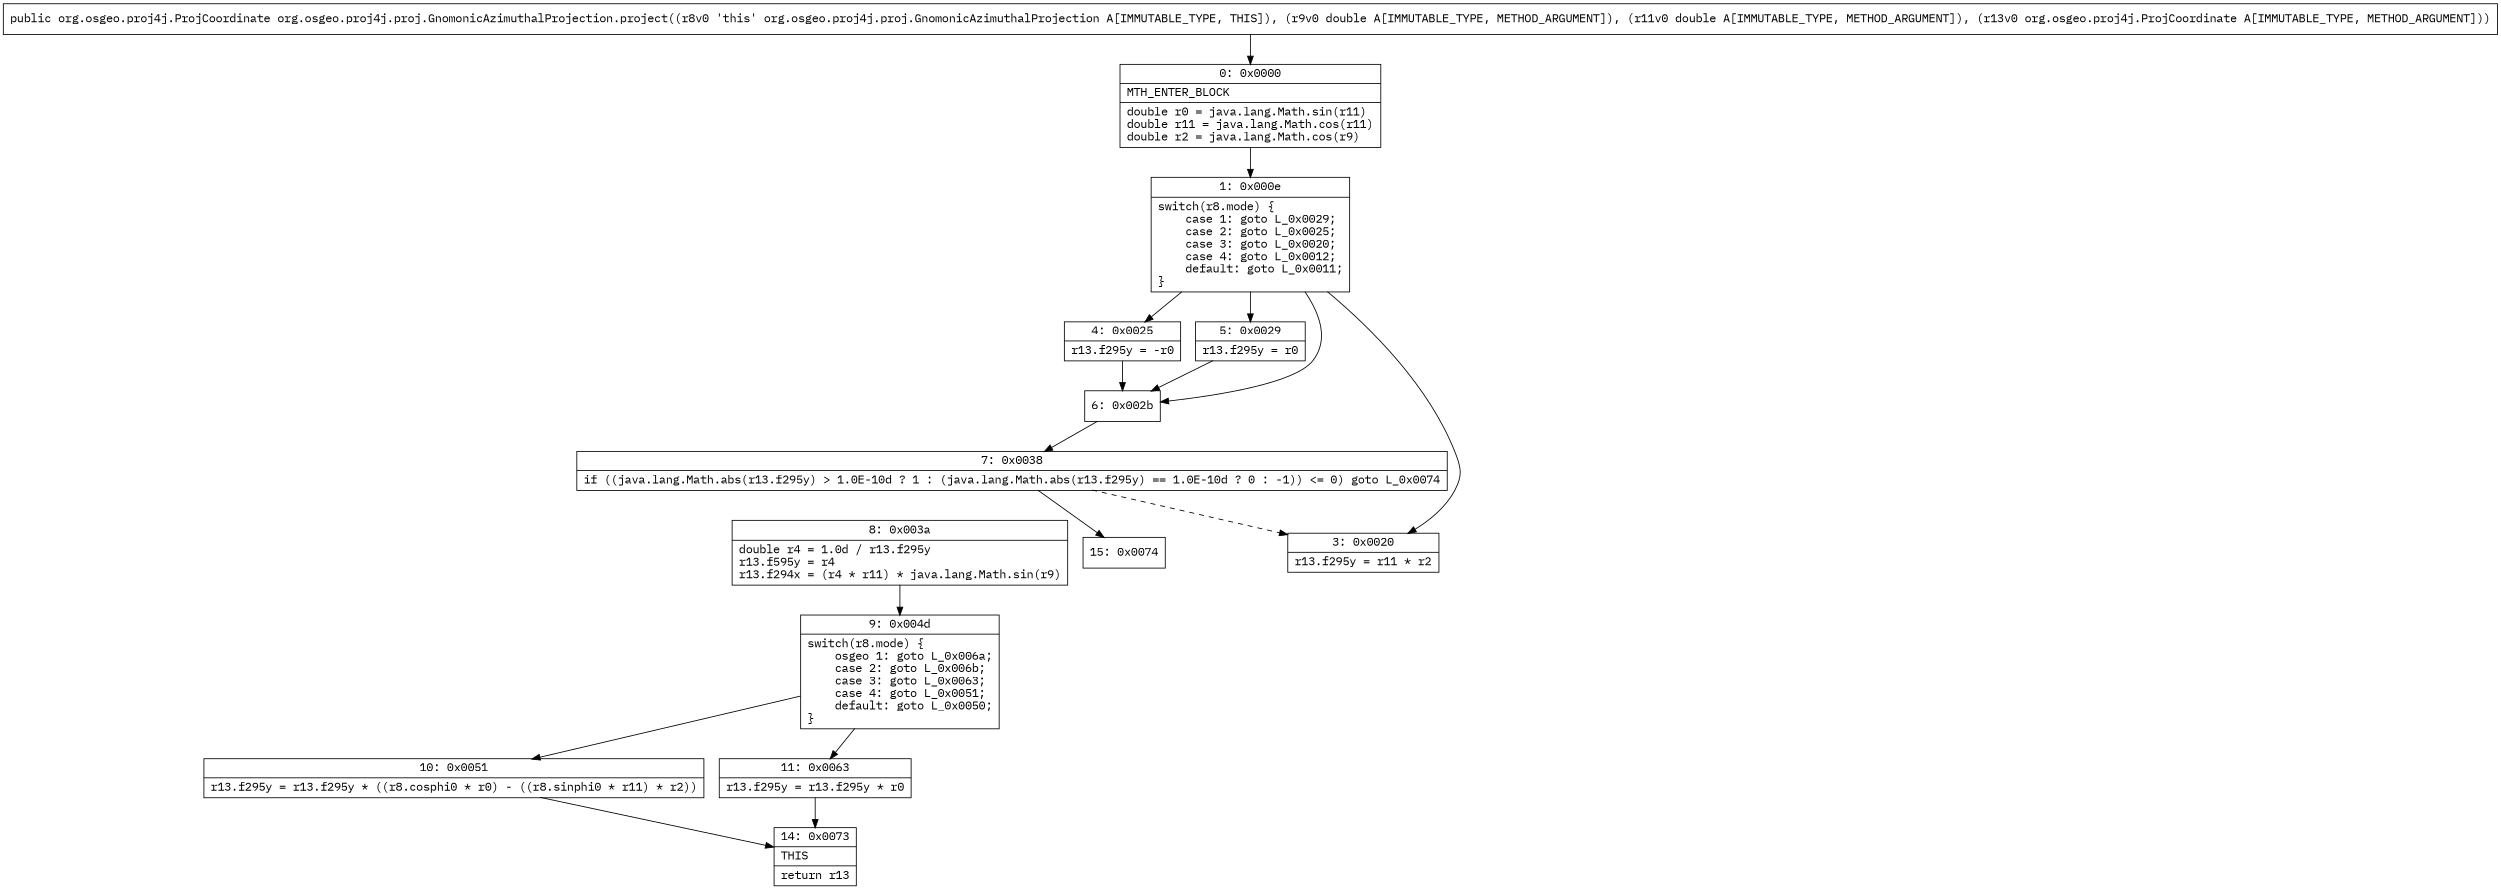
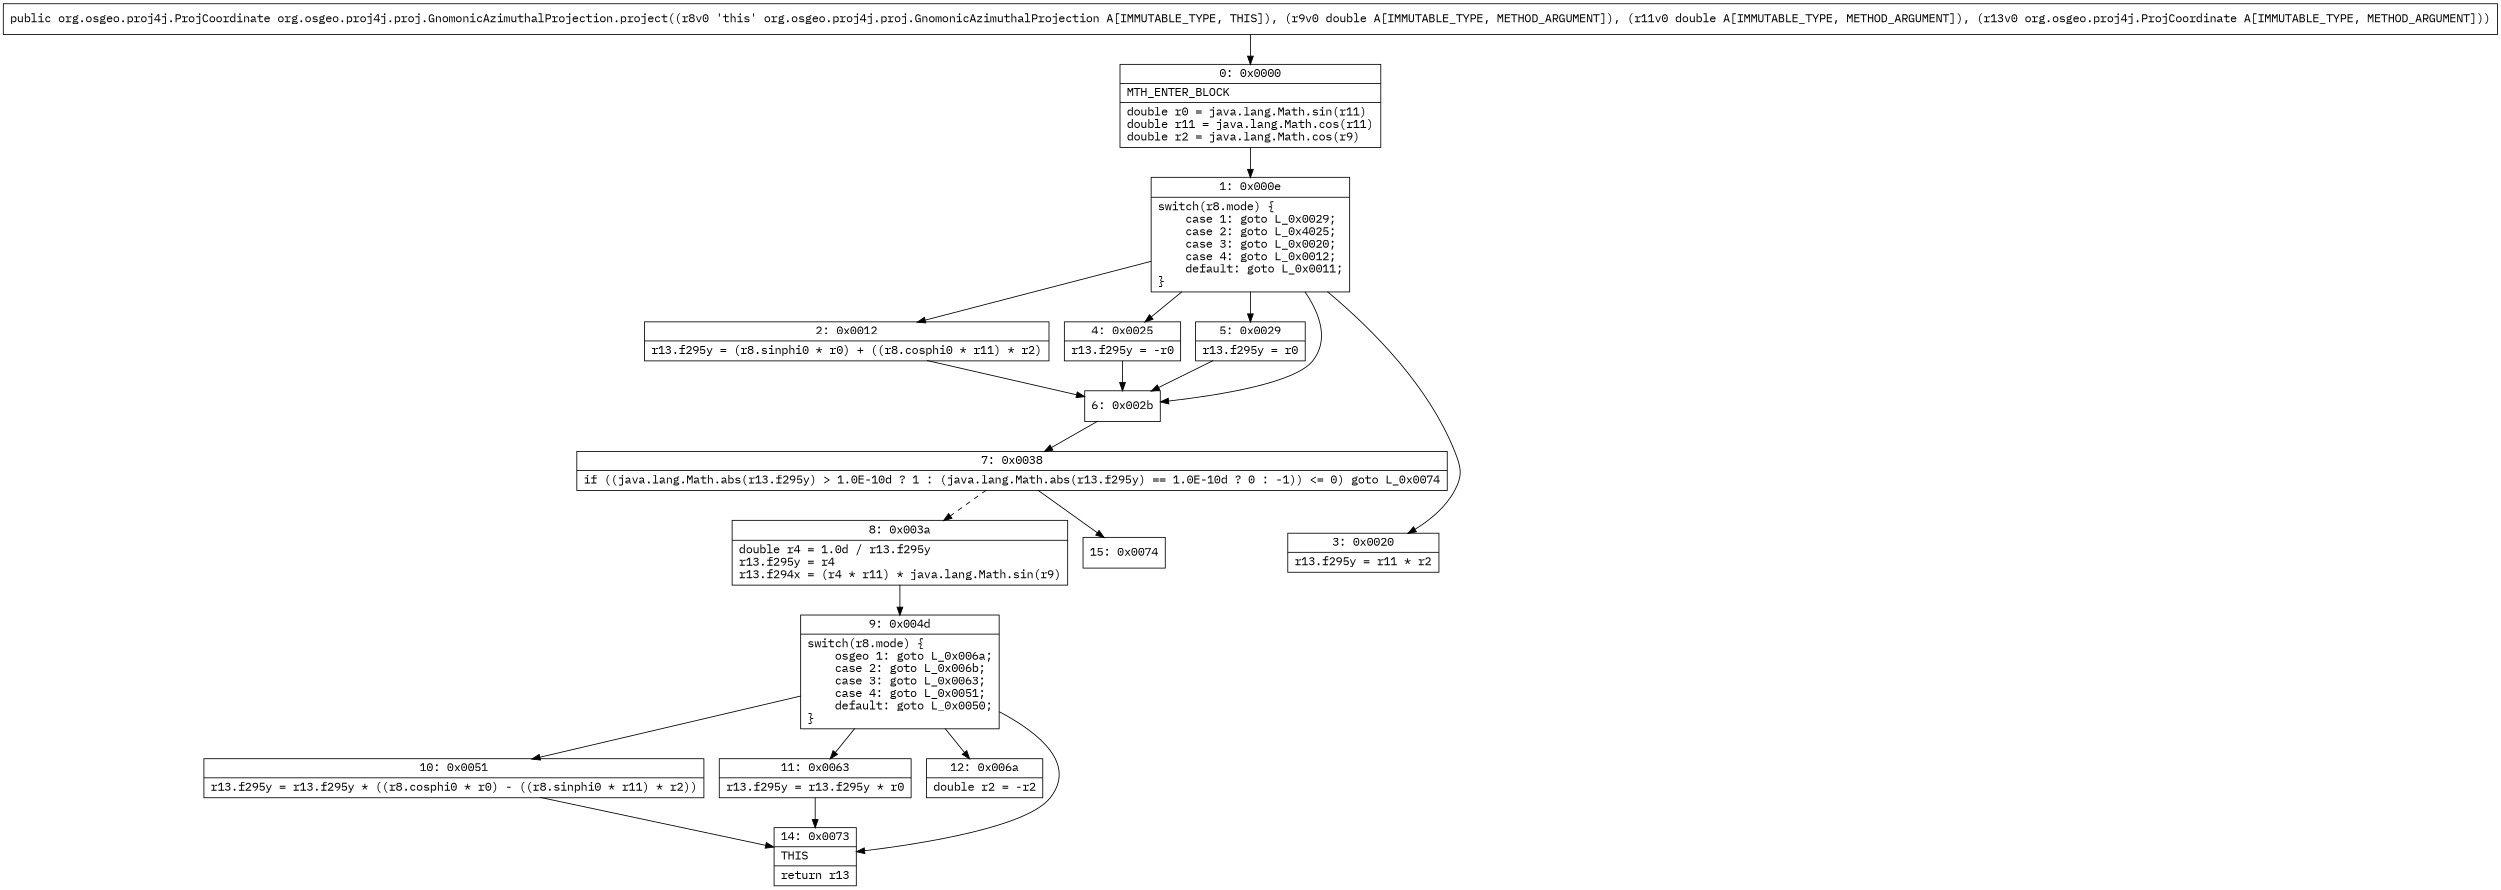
(1247, 232) -> (1247, 232)
none -> (847, 341)
(1186, 511) -> (968, 503)
(787, 562) -> (787, 562)
none -> (985, 778)
none -> (1017, 819)
